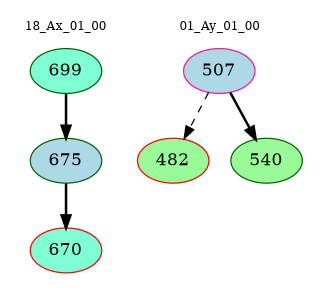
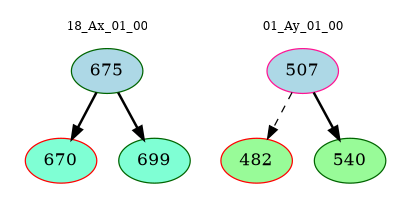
(66, 110) -> (128, 110)
